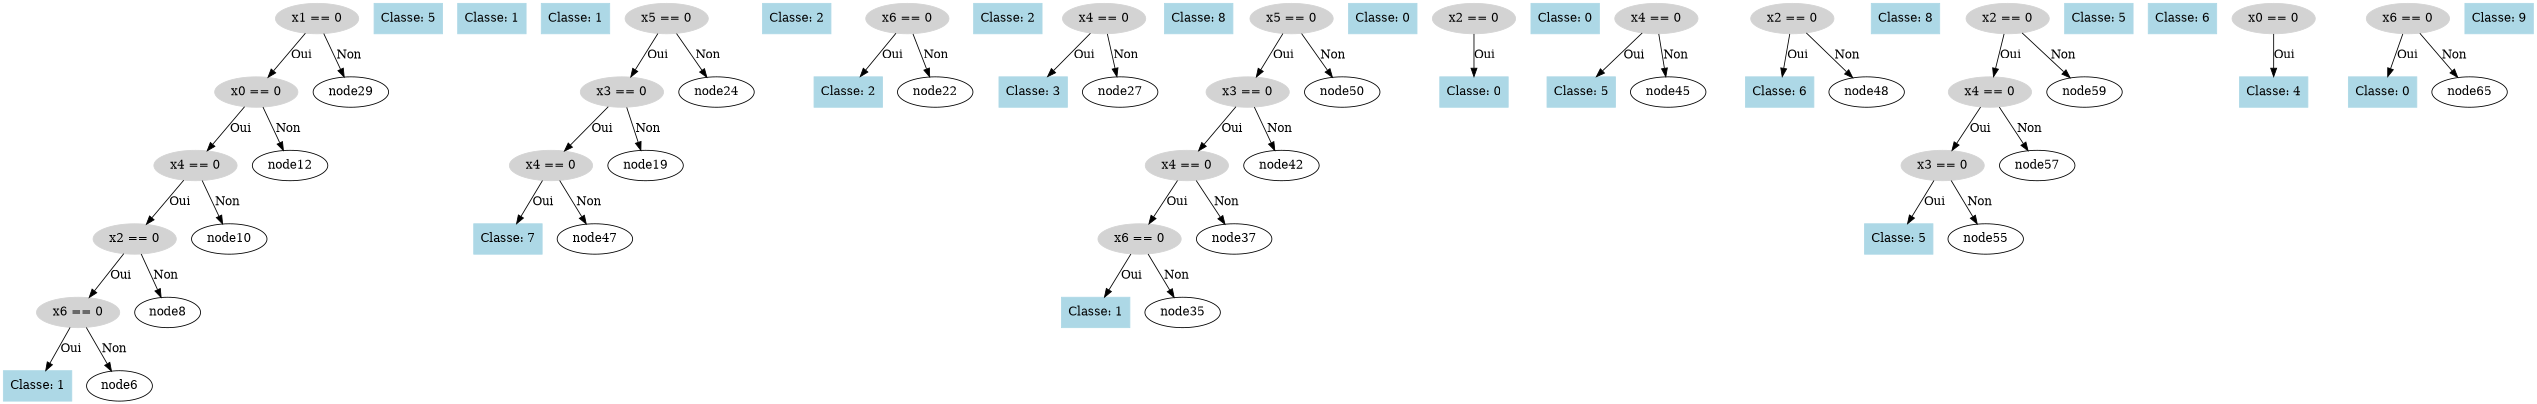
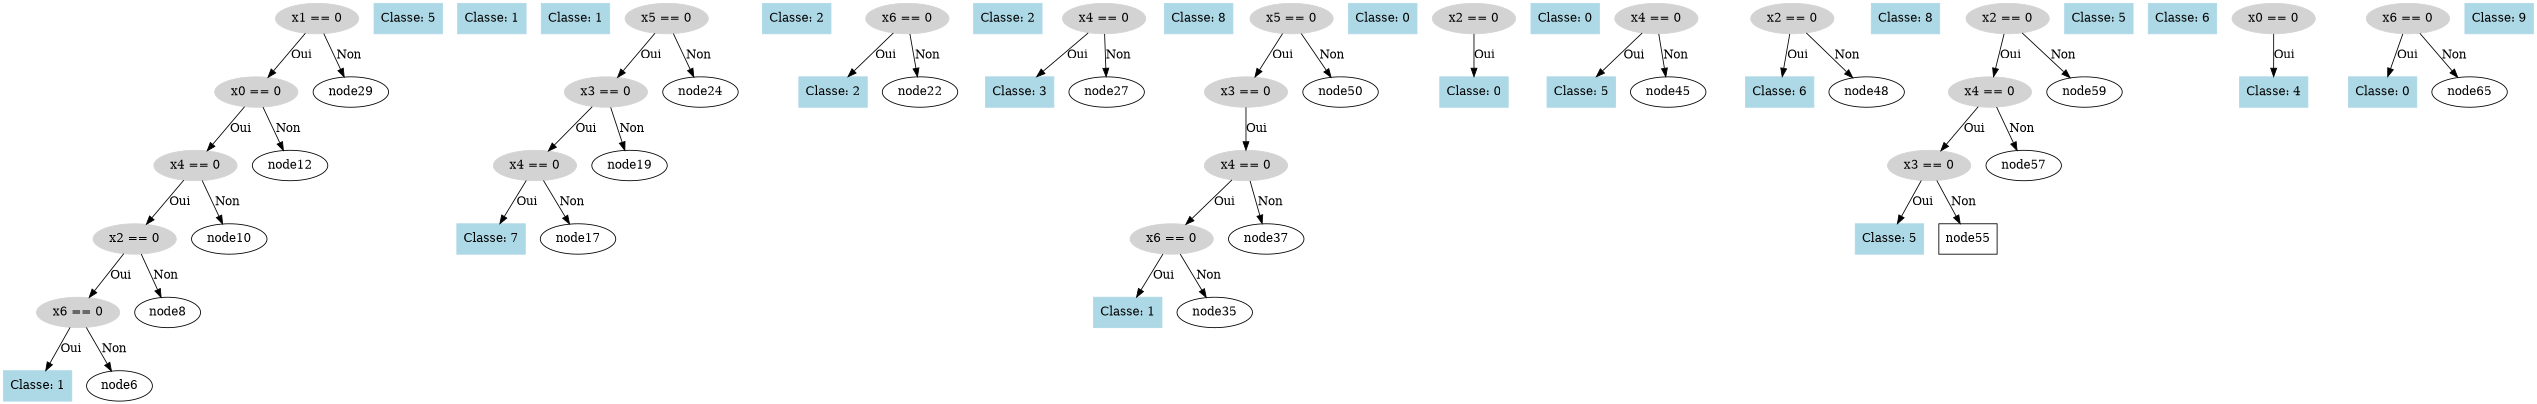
(1281, 166) -> none
(595, 239) -> (578, 239)
(1986, 239) -> (1968, 239)
